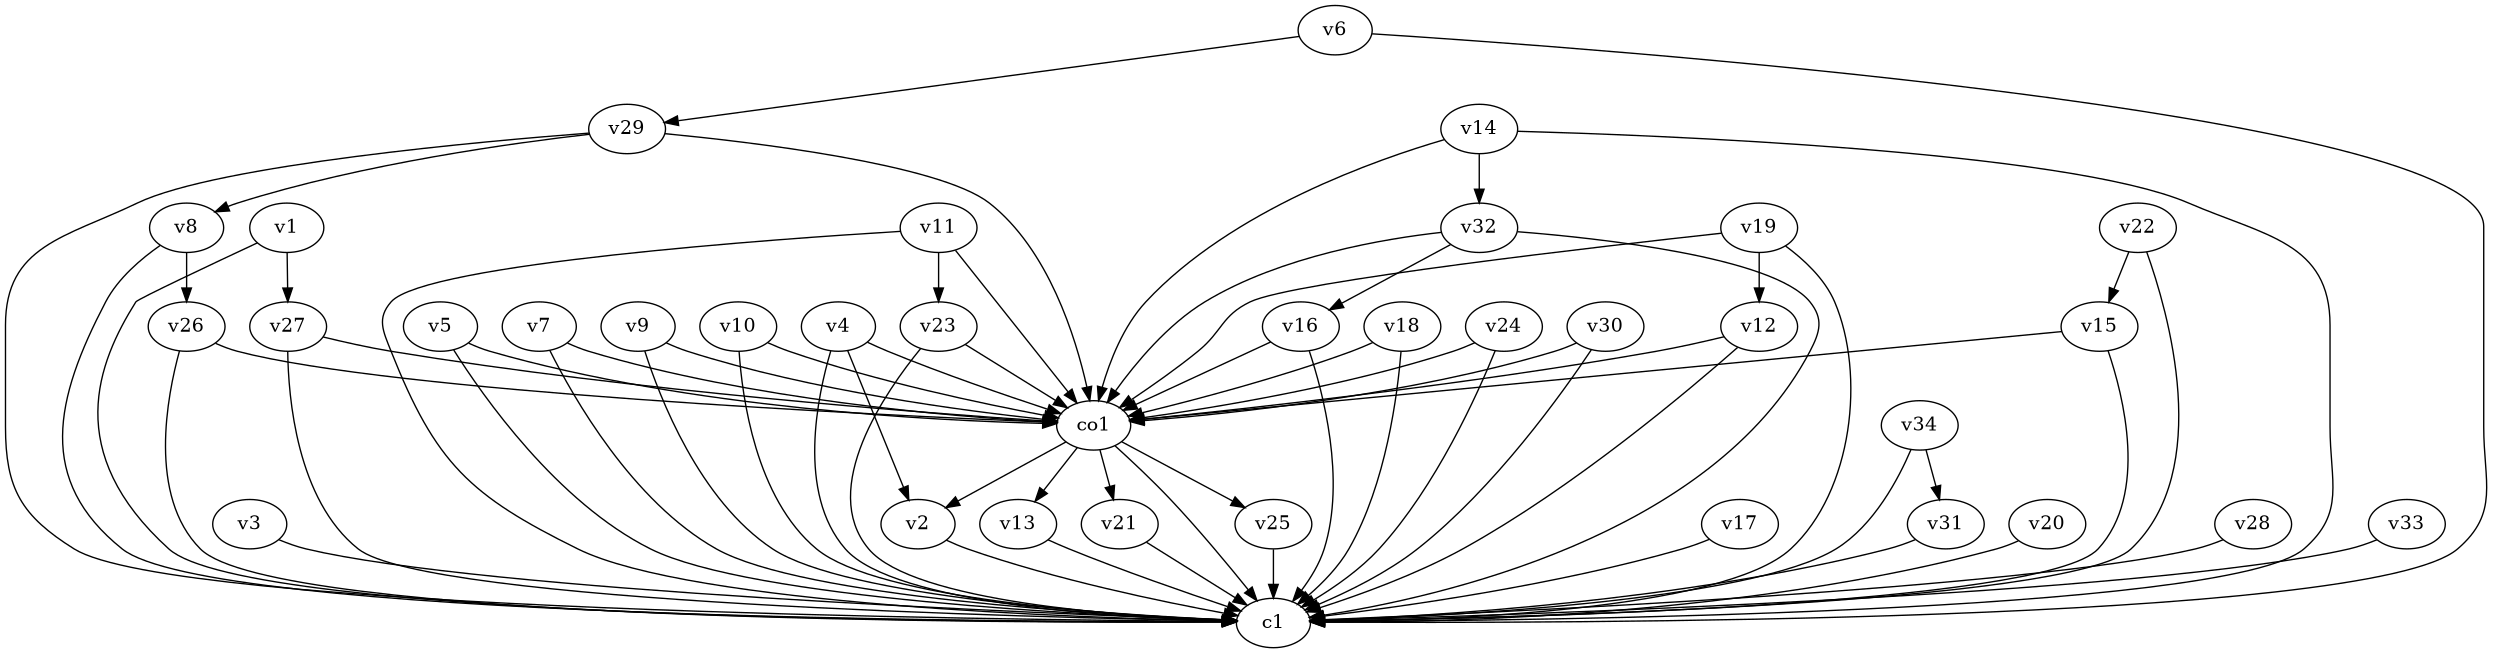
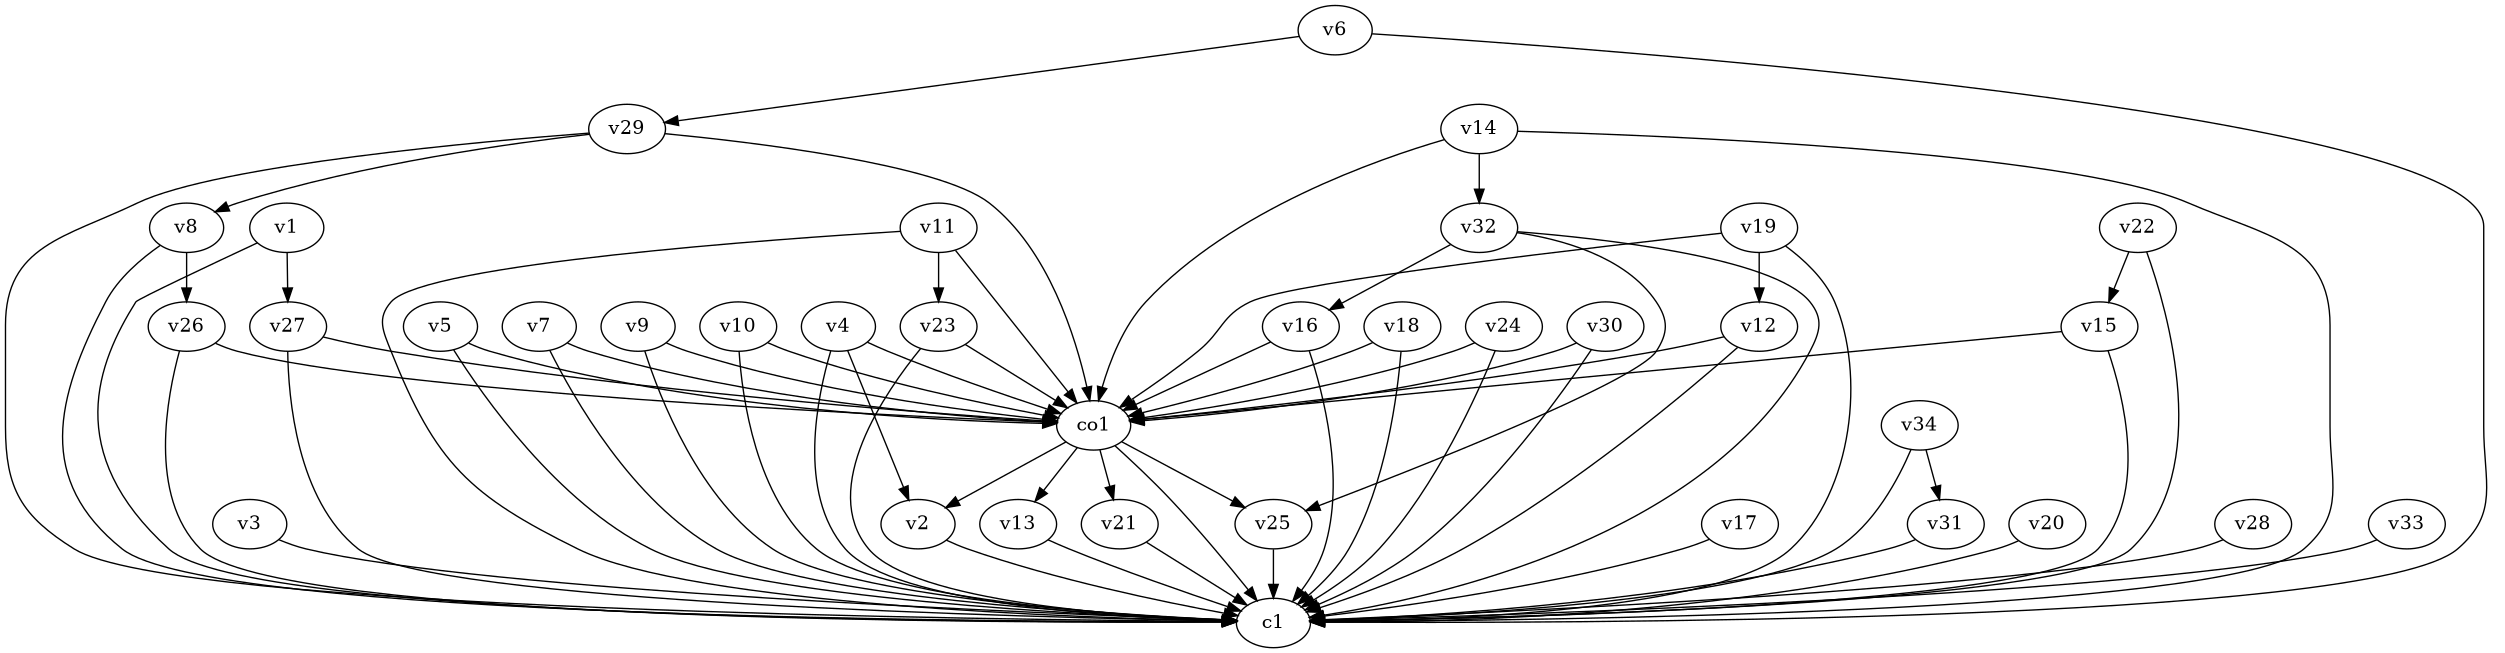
(1259, 275) -> (1589, 393)
